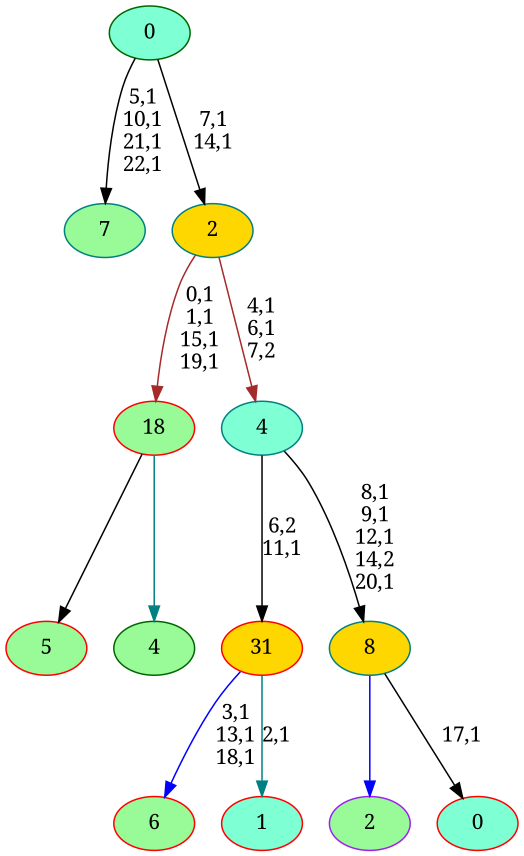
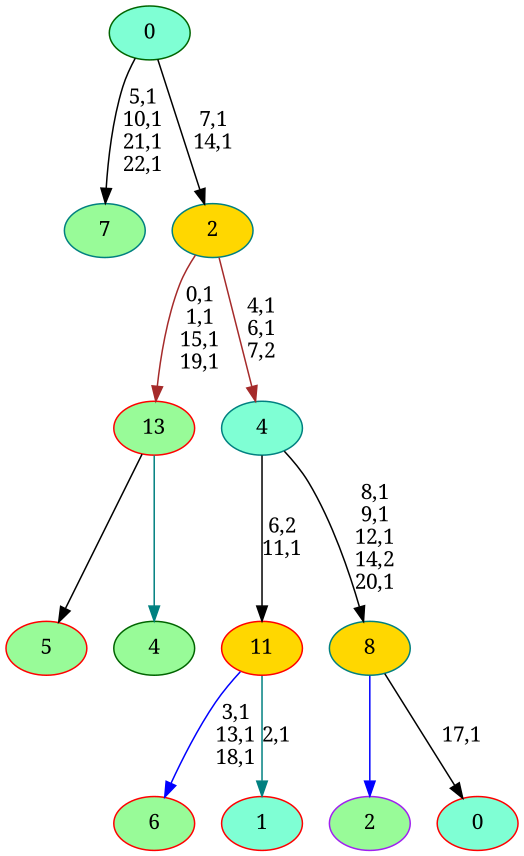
(154, 428) -> (154, 428)
(262, 648) -> (262, 648)
